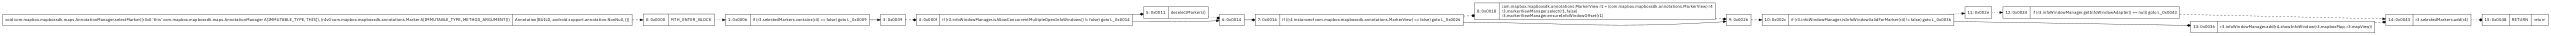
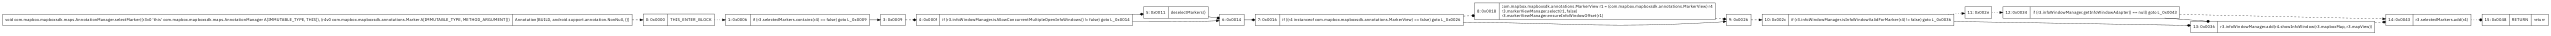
(1213, 17) -> (1213, 17)
(691, 20) -> (691, 20)
none -> (2186, 20)
